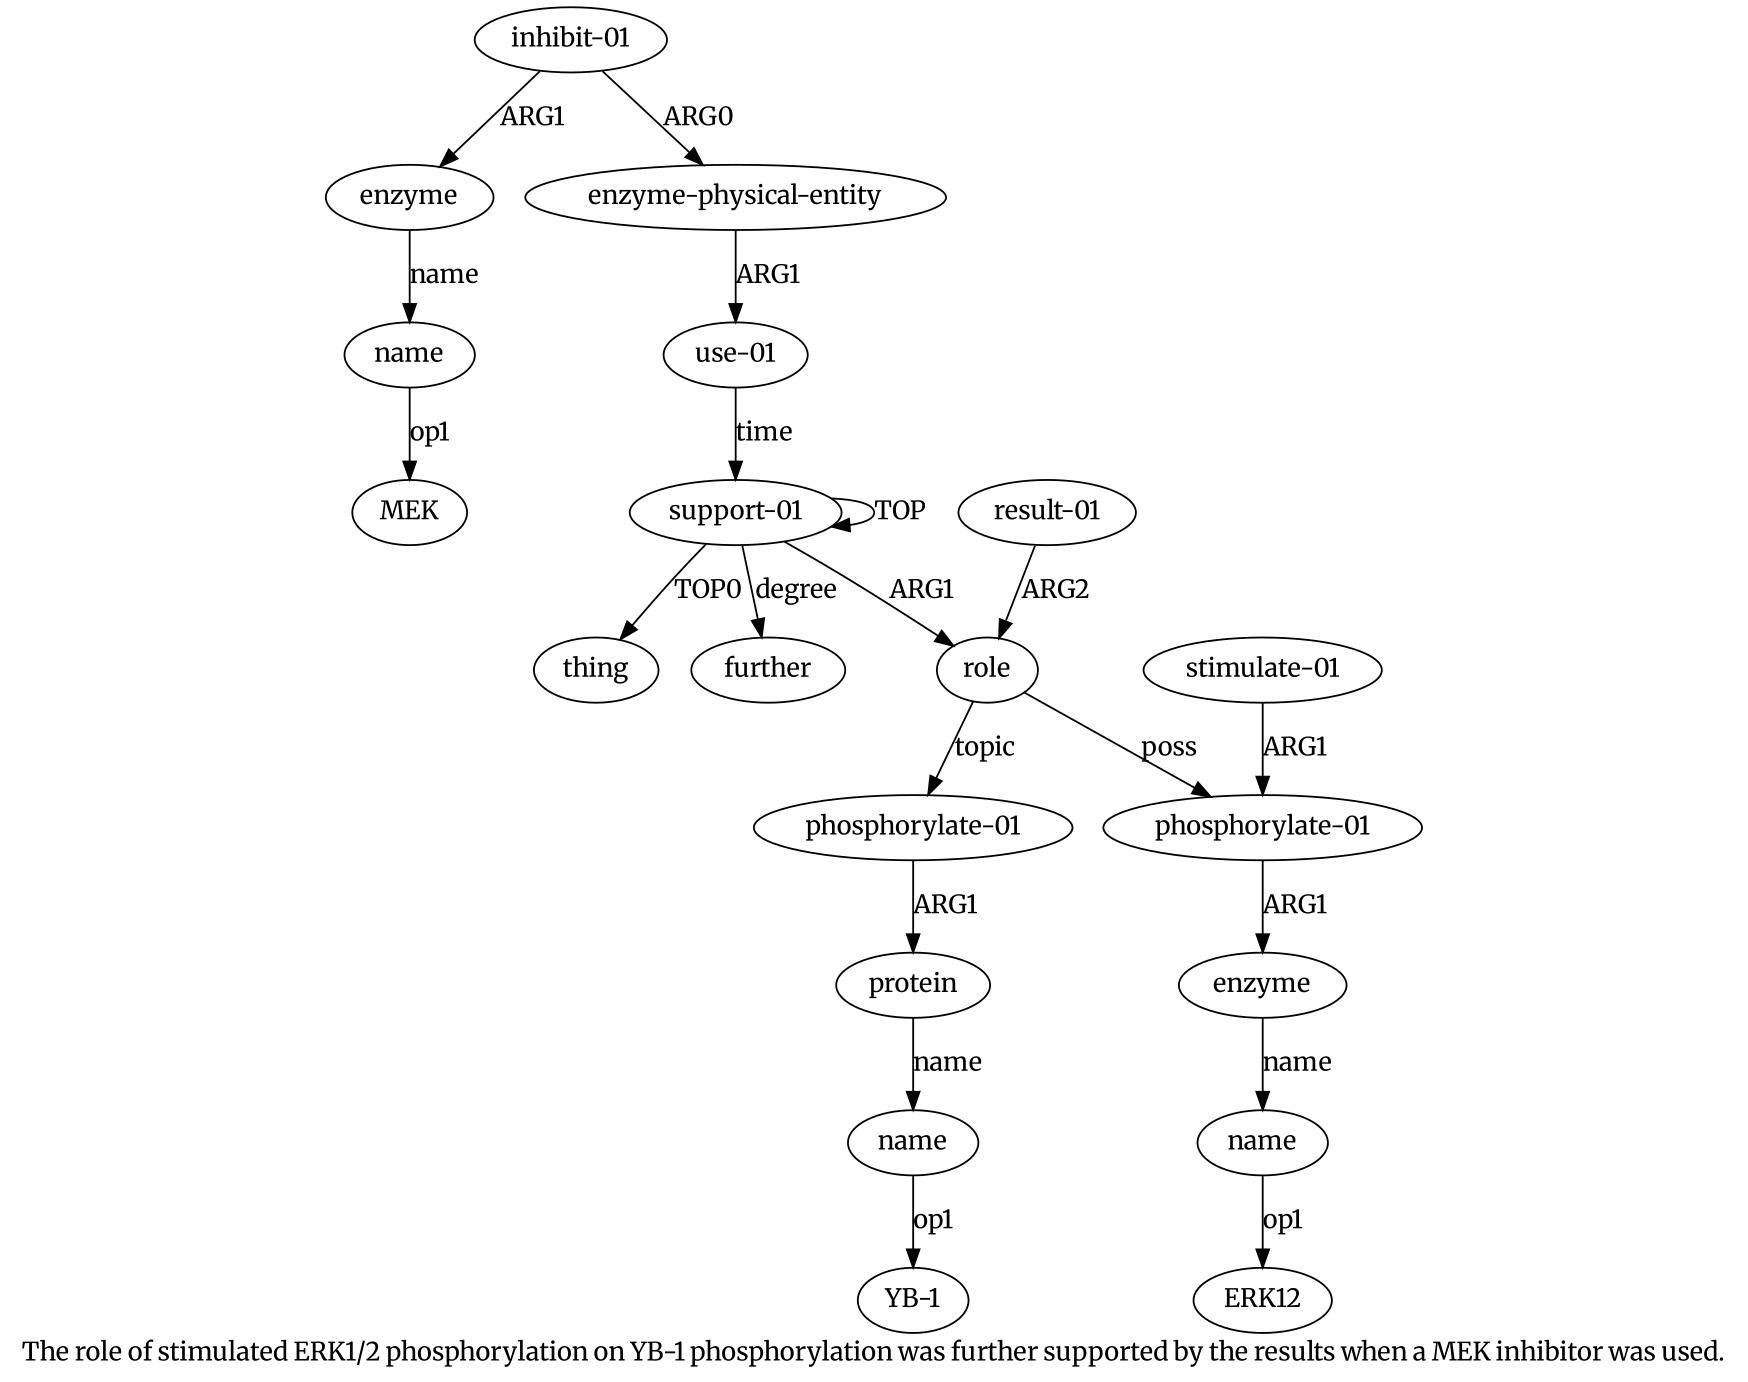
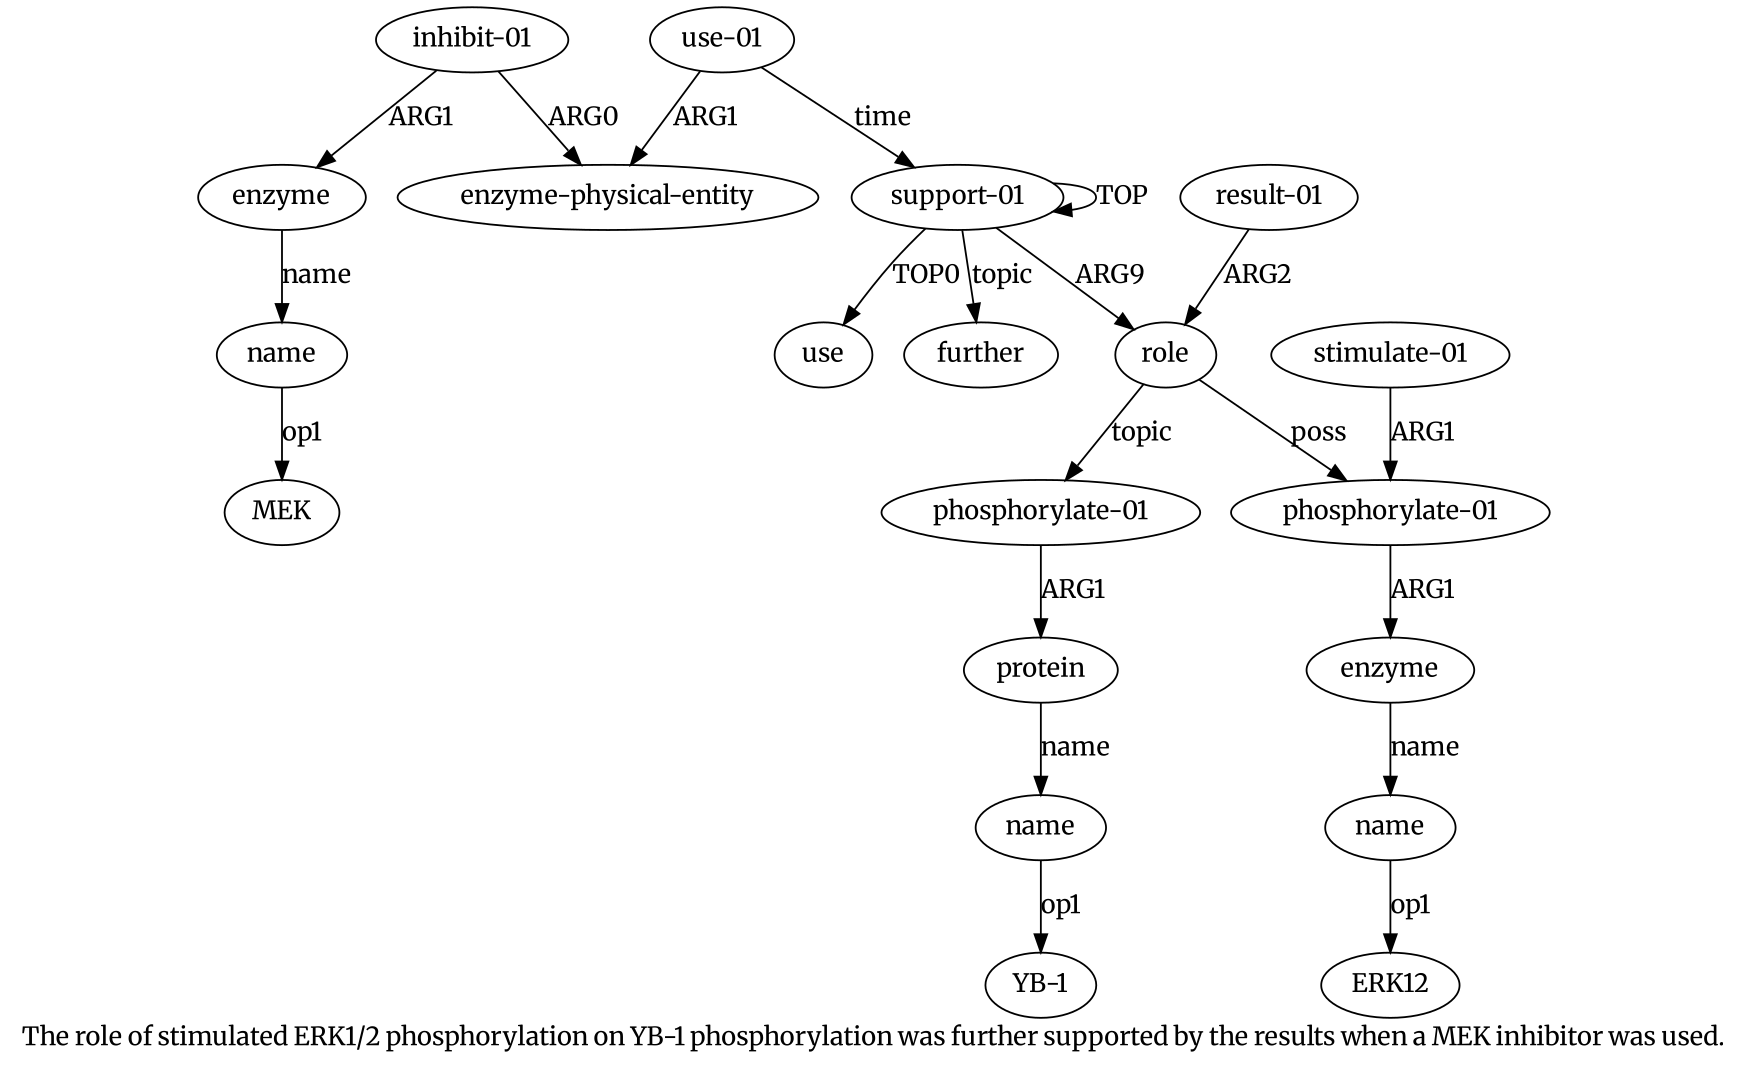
(736, 267) -> (671, 111)
(797, 591) -> (1003, 276)
(922, 591) -> (1111, 276)
(596, 670) -> (824, 355)
